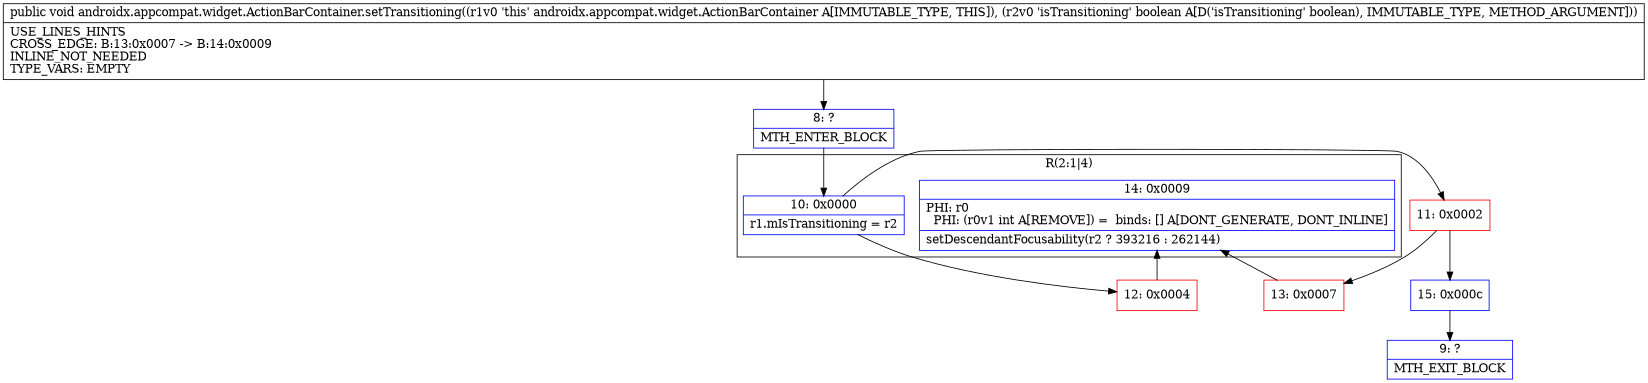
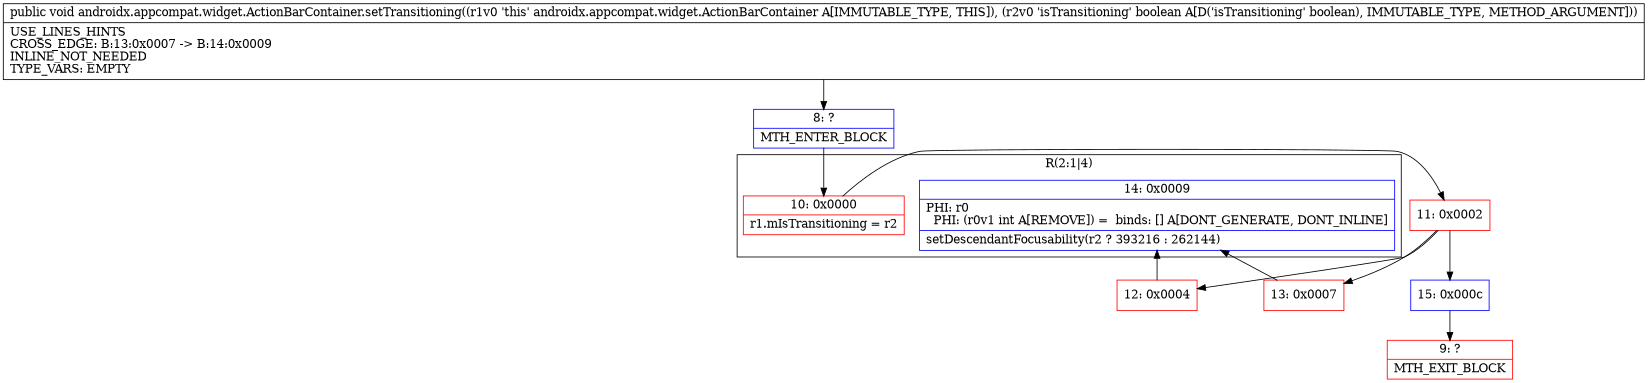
(824, 215) -> (824, 215)
(980, 273) -> (1327, 270)
(1450, 360) -> (1450, 360)
